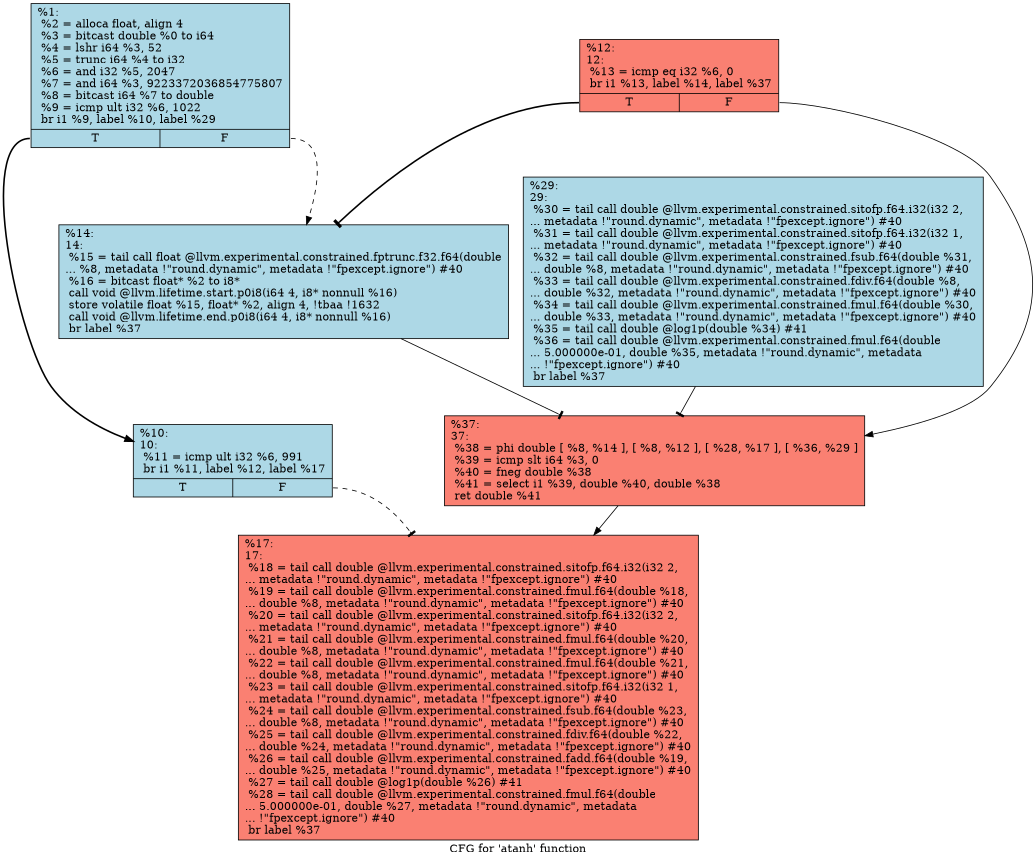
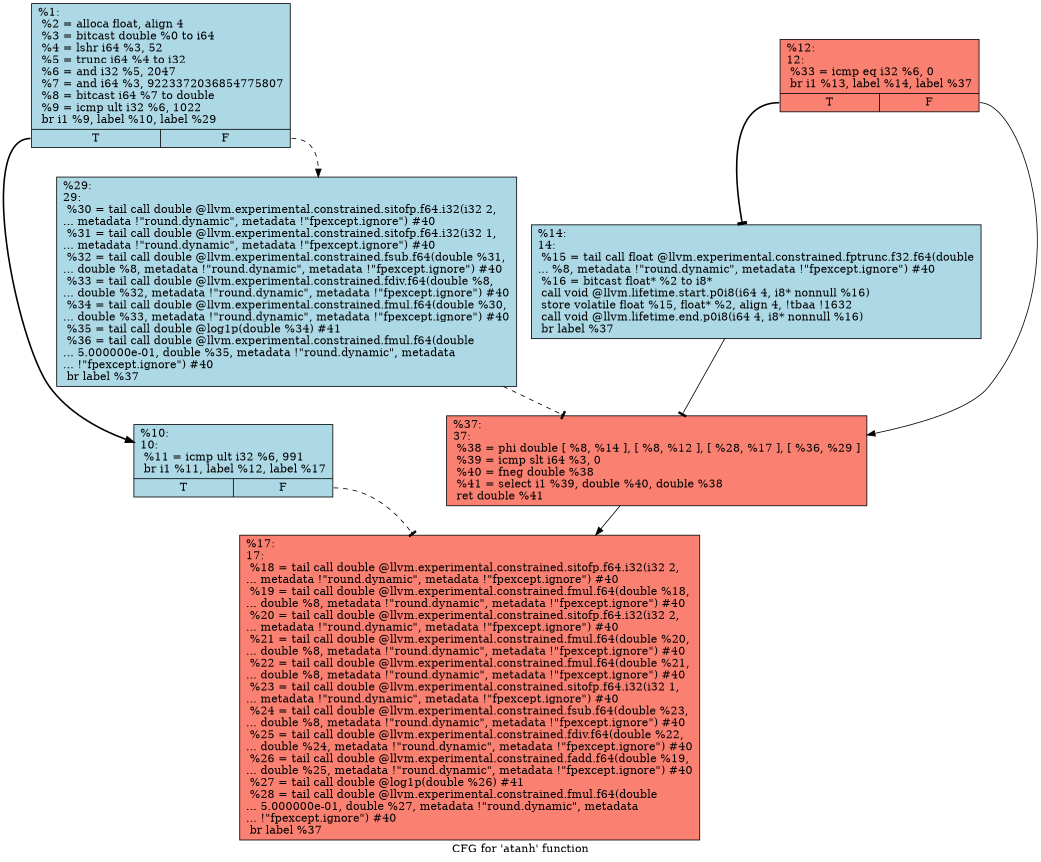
(660, 72) -> (860, 72)
(317, 171) -> (312, 147)
(688, 399) -> (532, 400)
